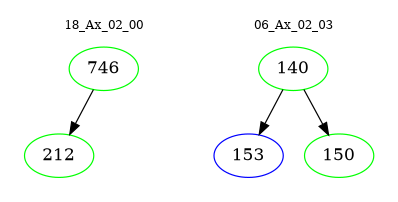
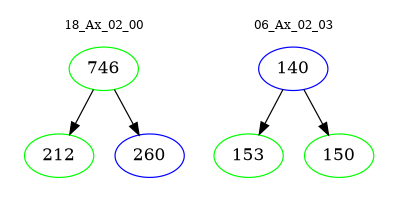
(293, 69) -> (293, 69)
none -> (150, 156)
(249, 156) -> (249, 156)
